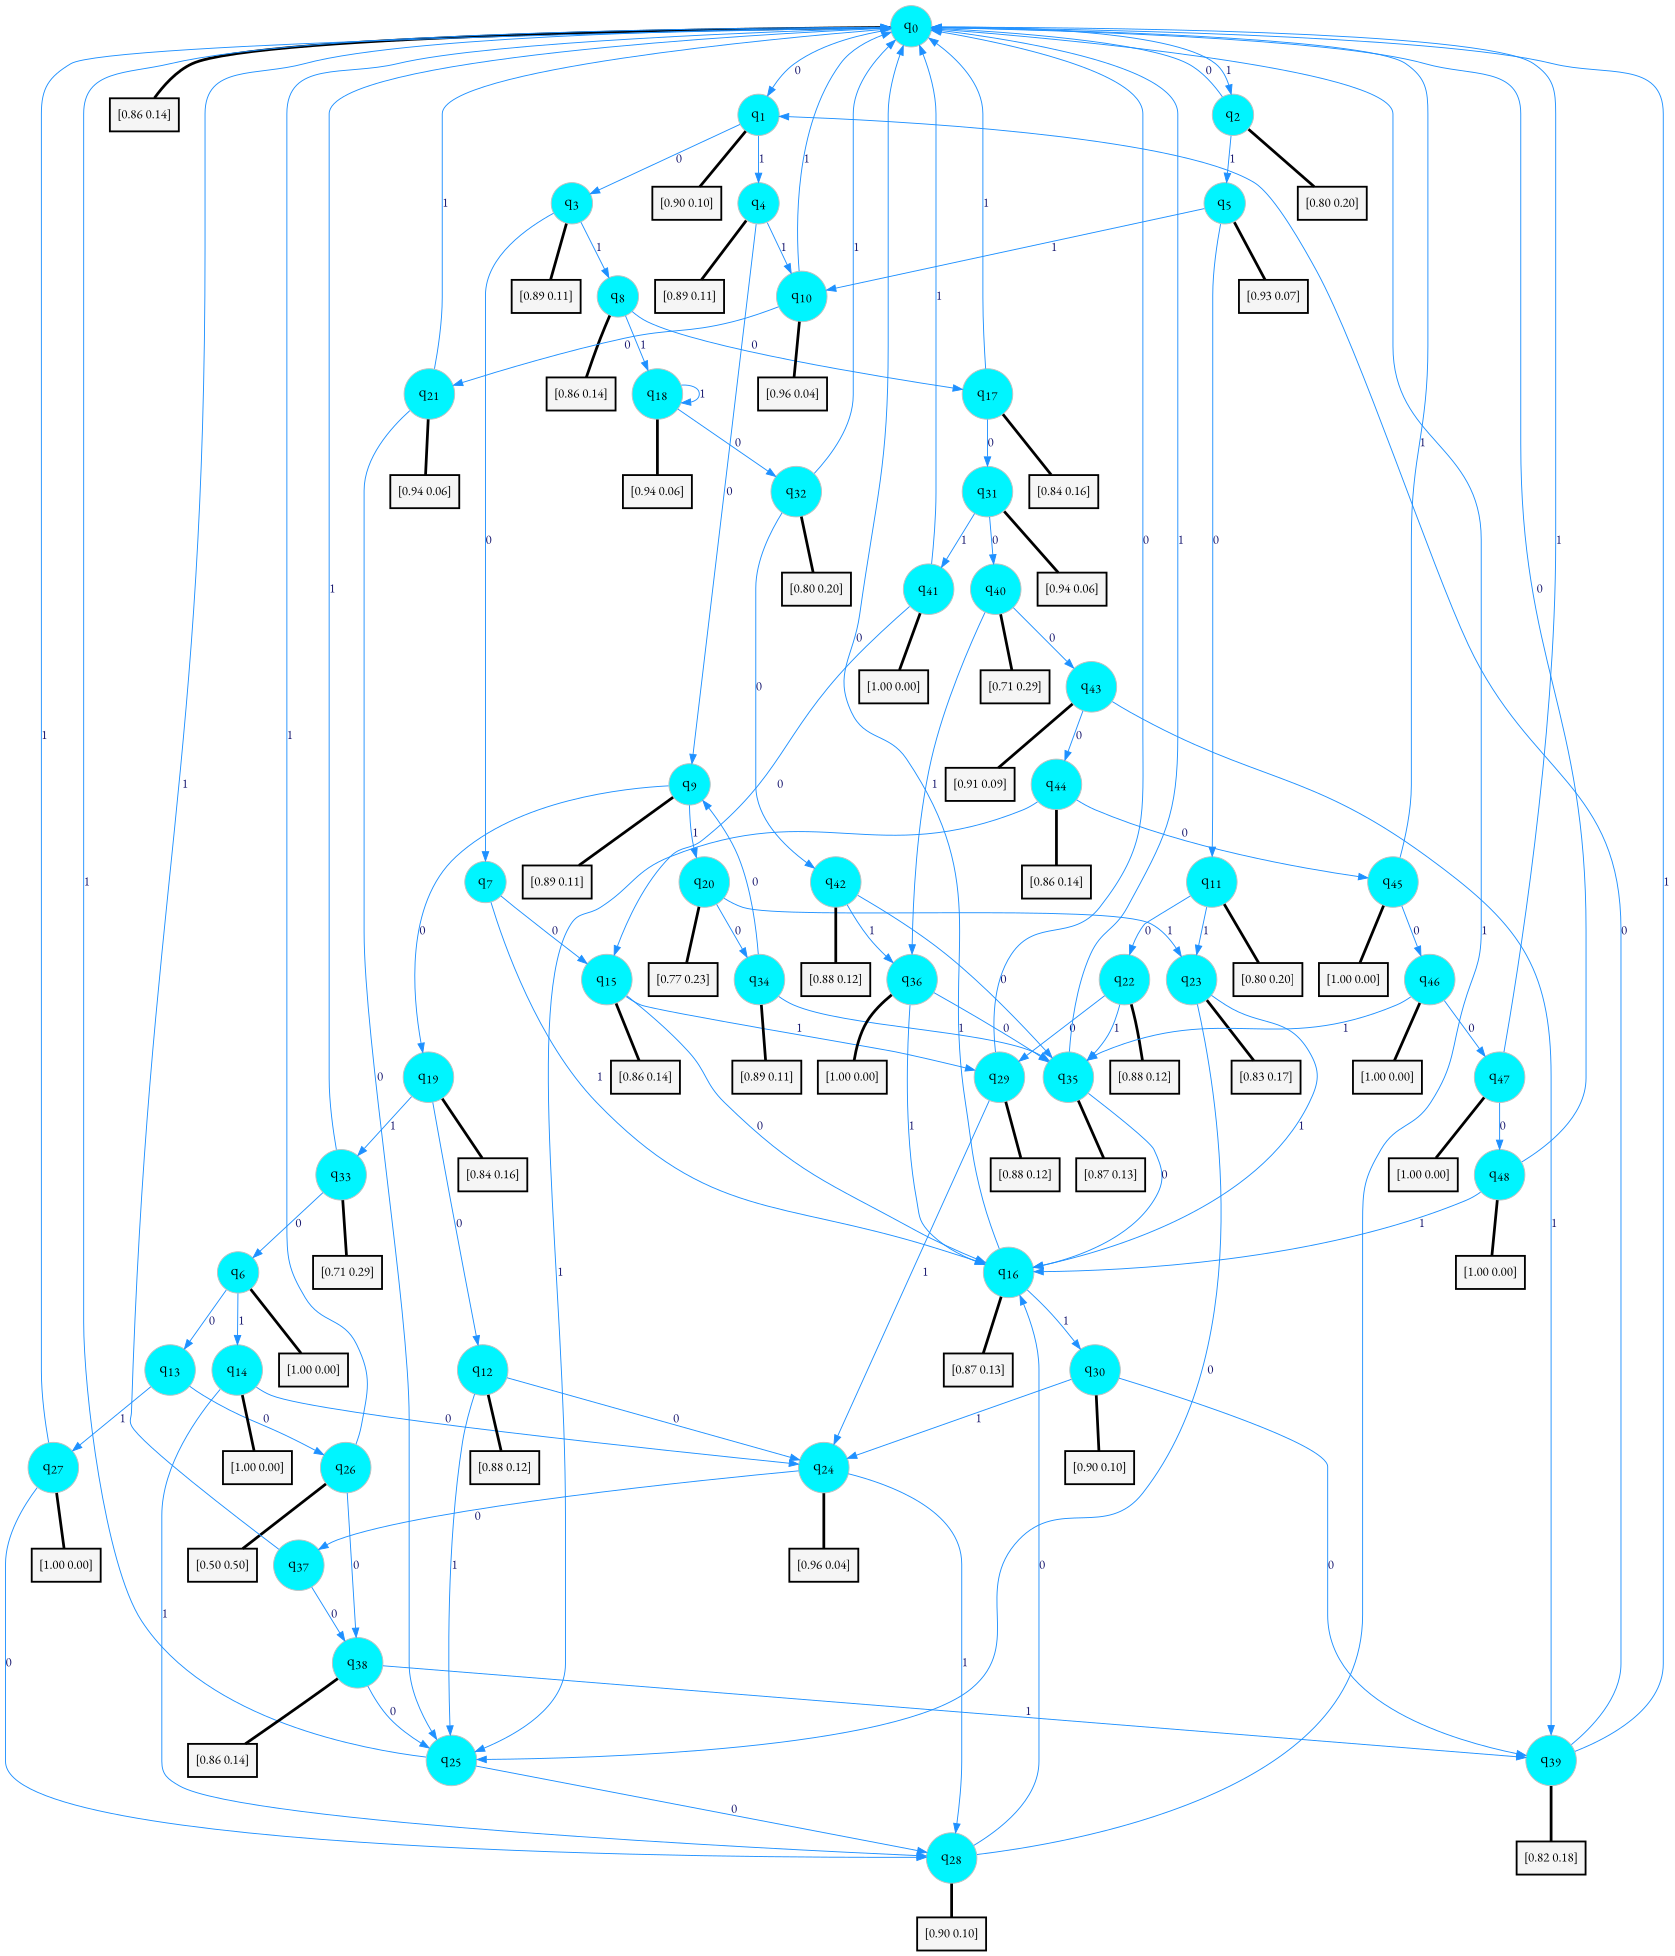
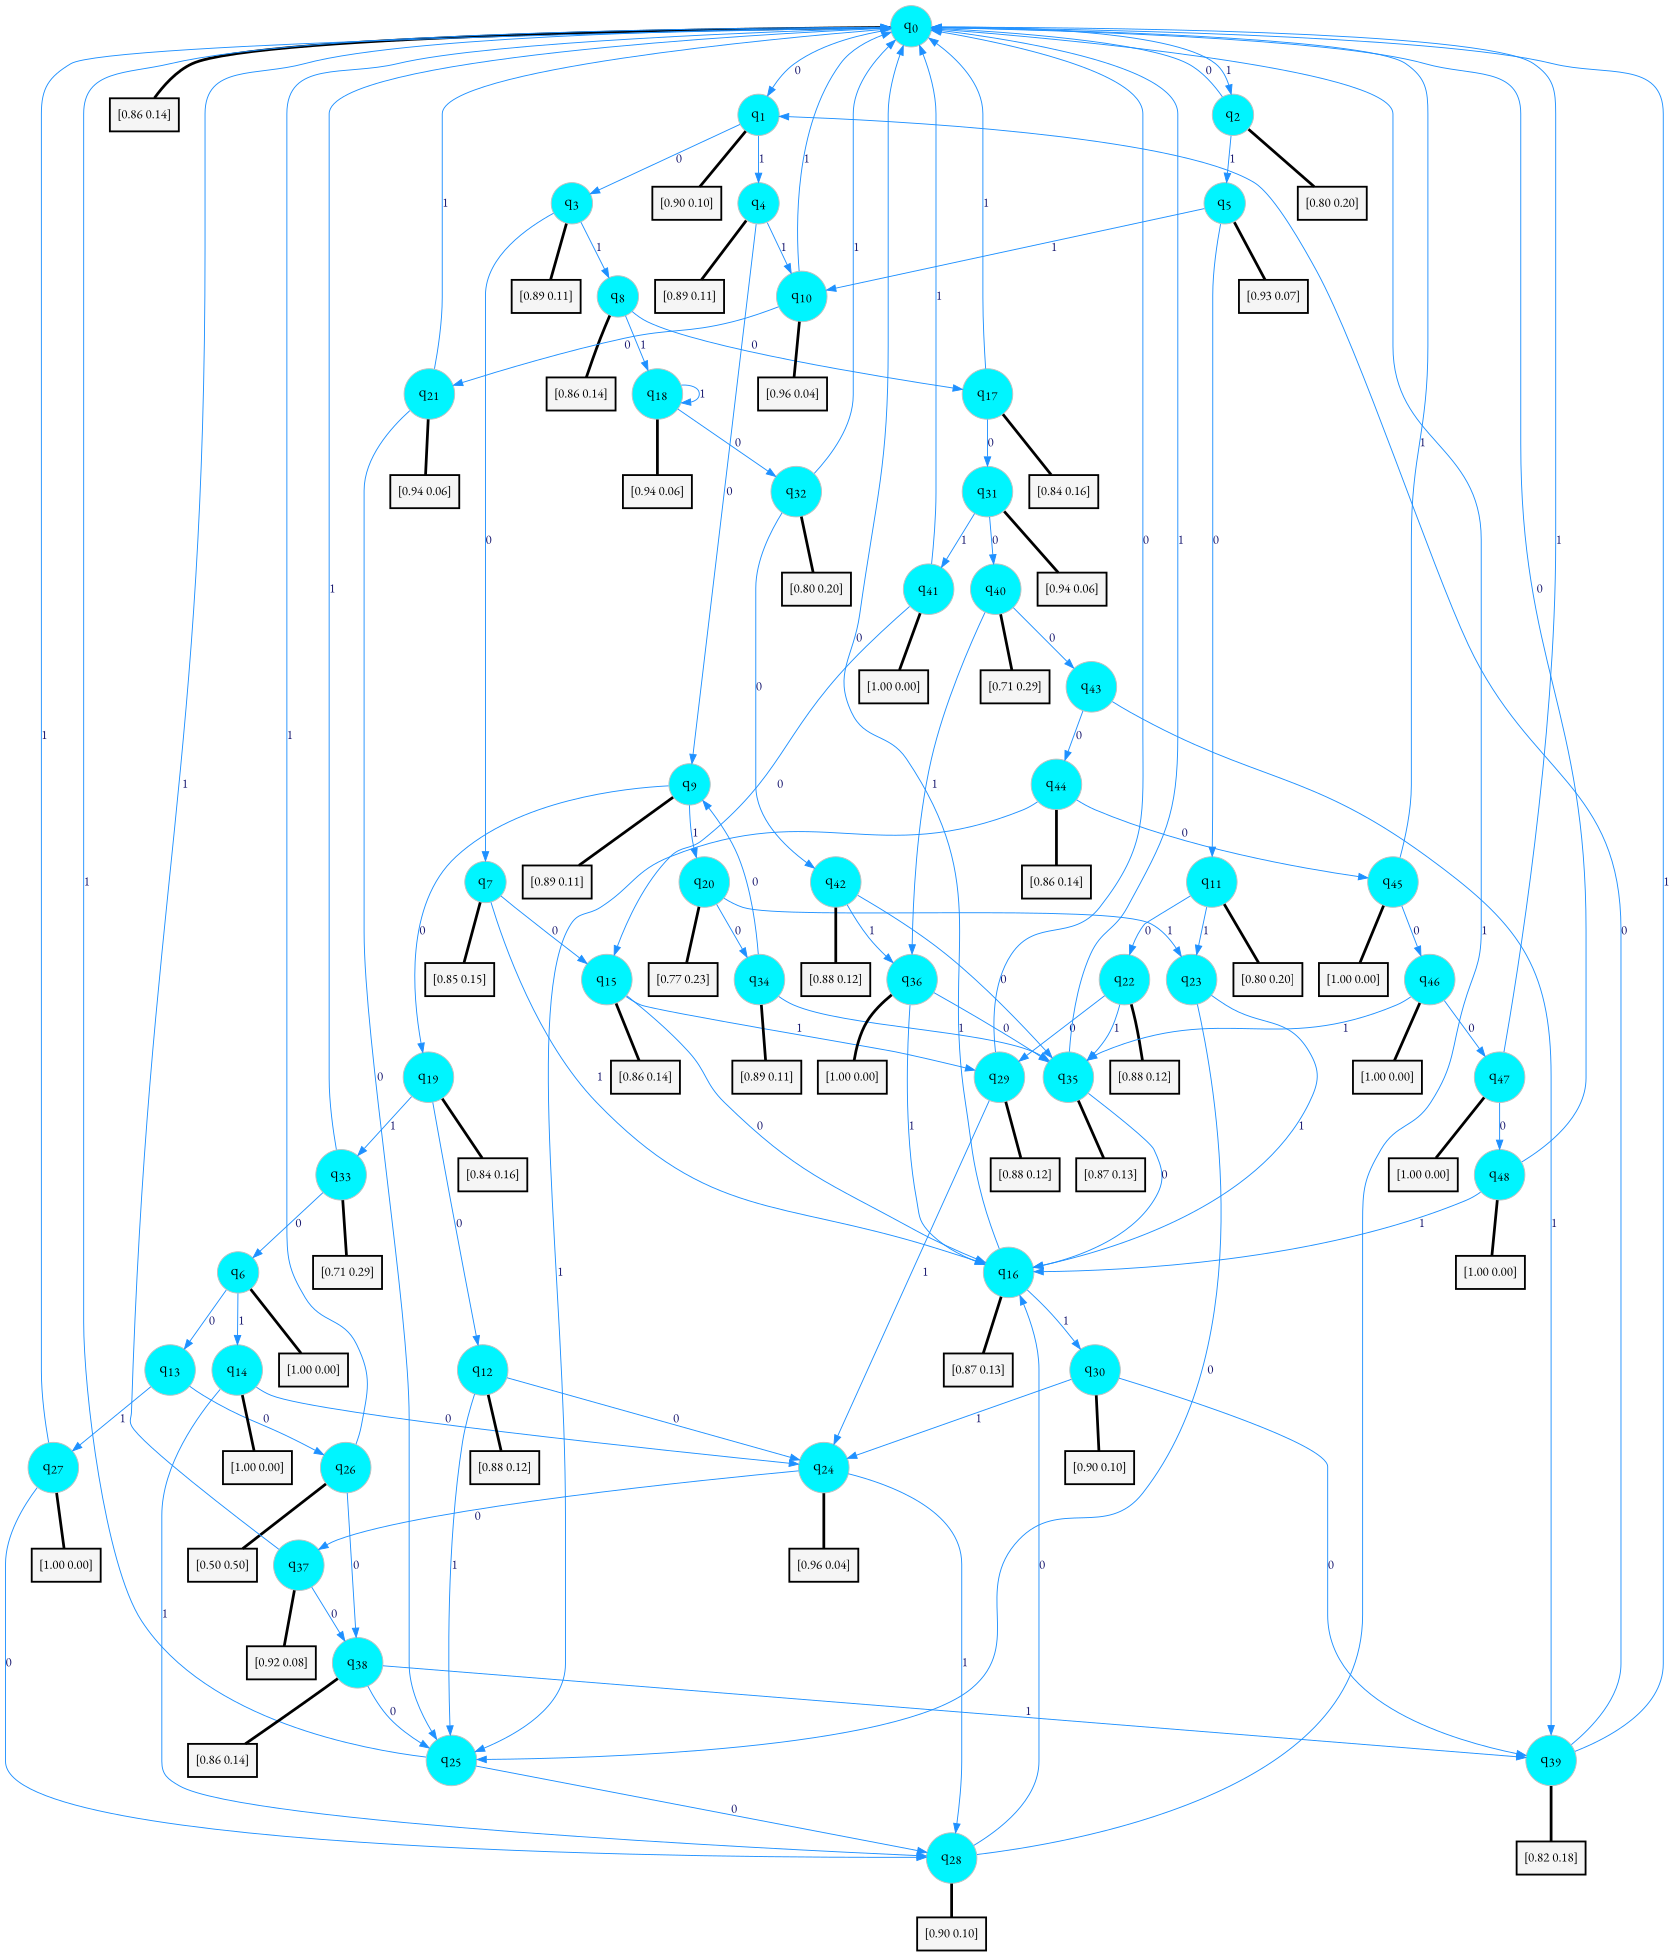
(980, 784) -> none
none -> (460, 980)
(1266, 1077) -> none
none -> (281, 1663)
